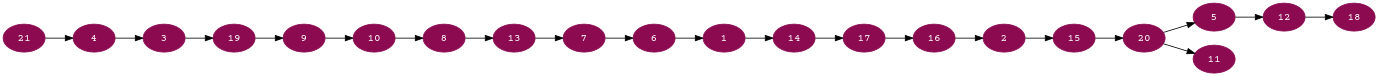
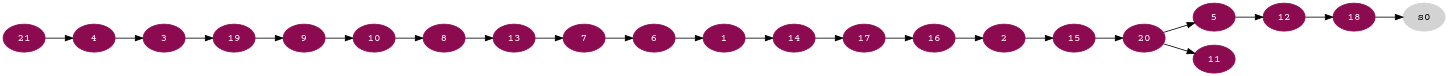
none -> (1424, 17)
